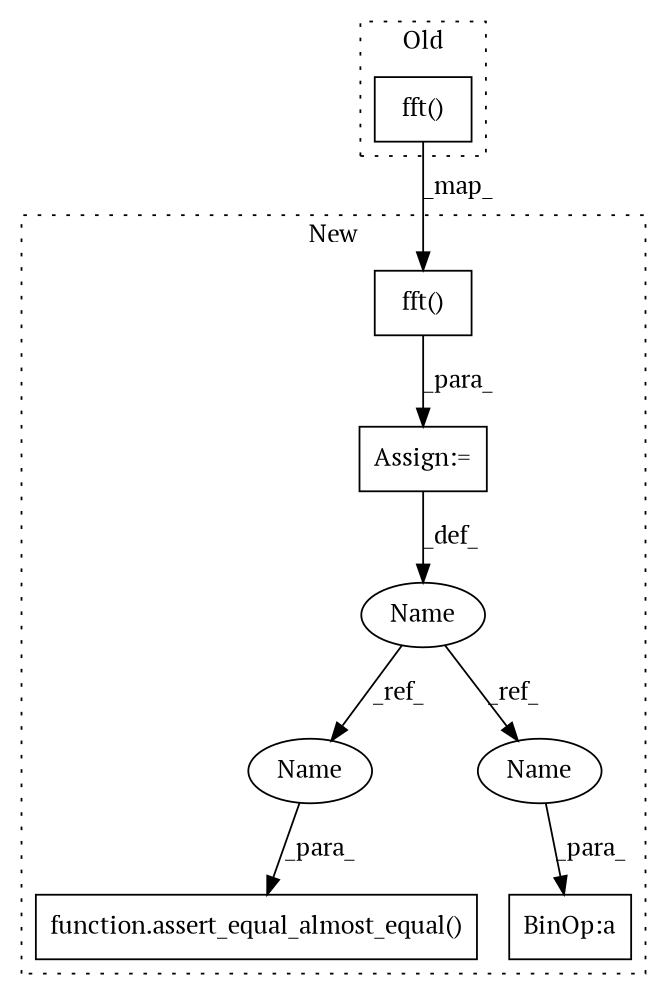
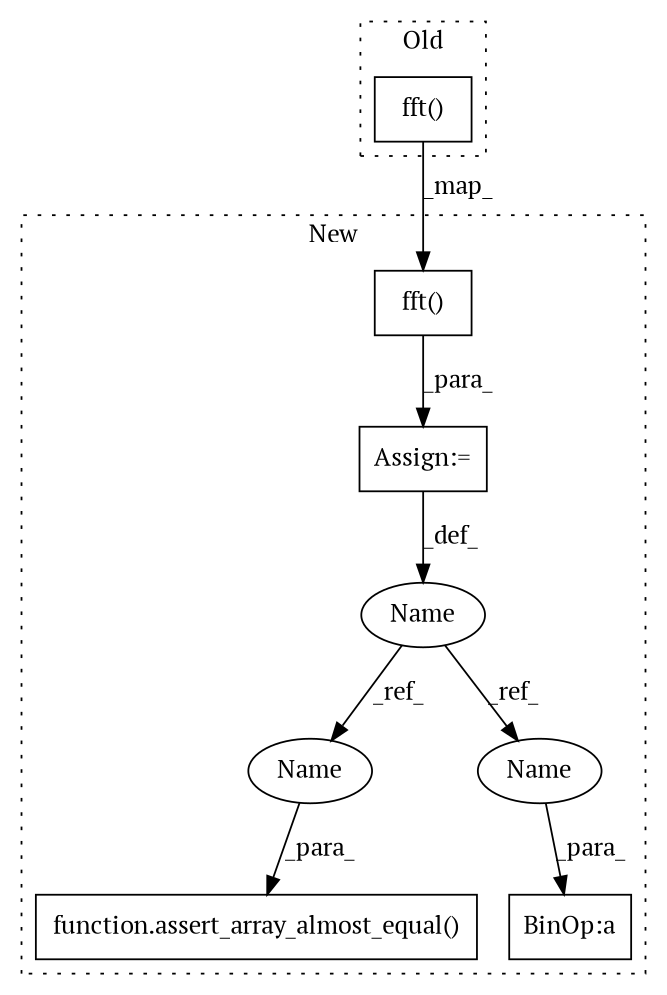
(256, 927) -> (256, 927)
